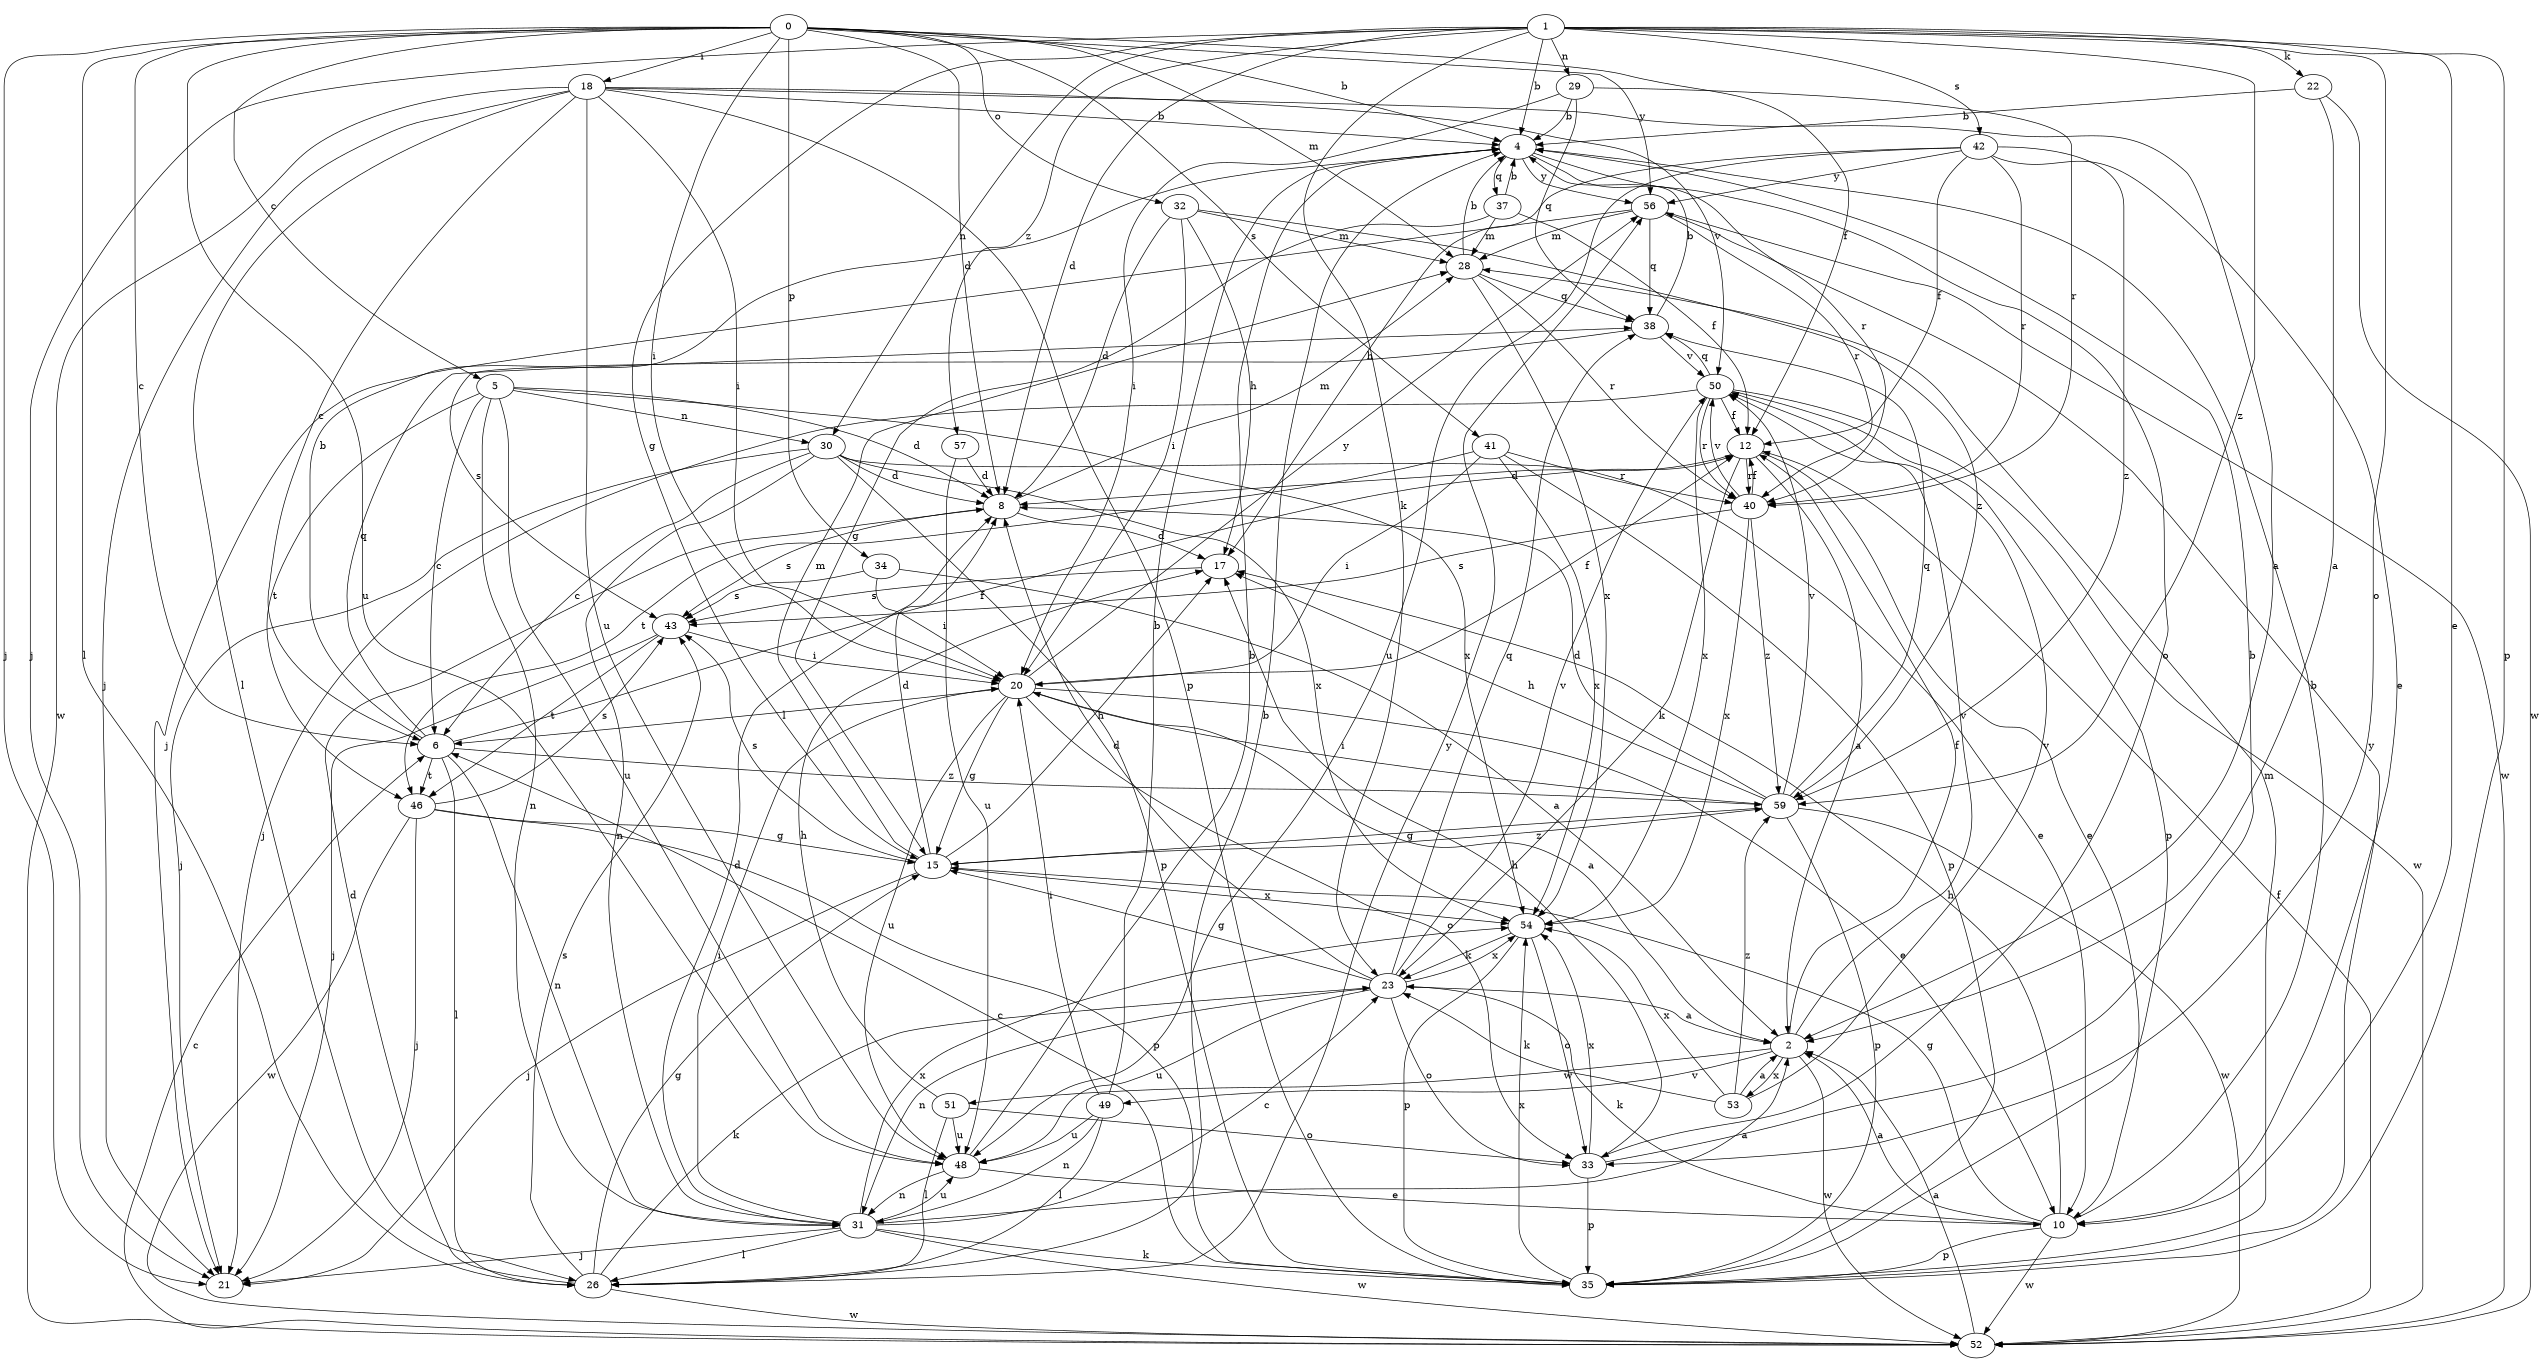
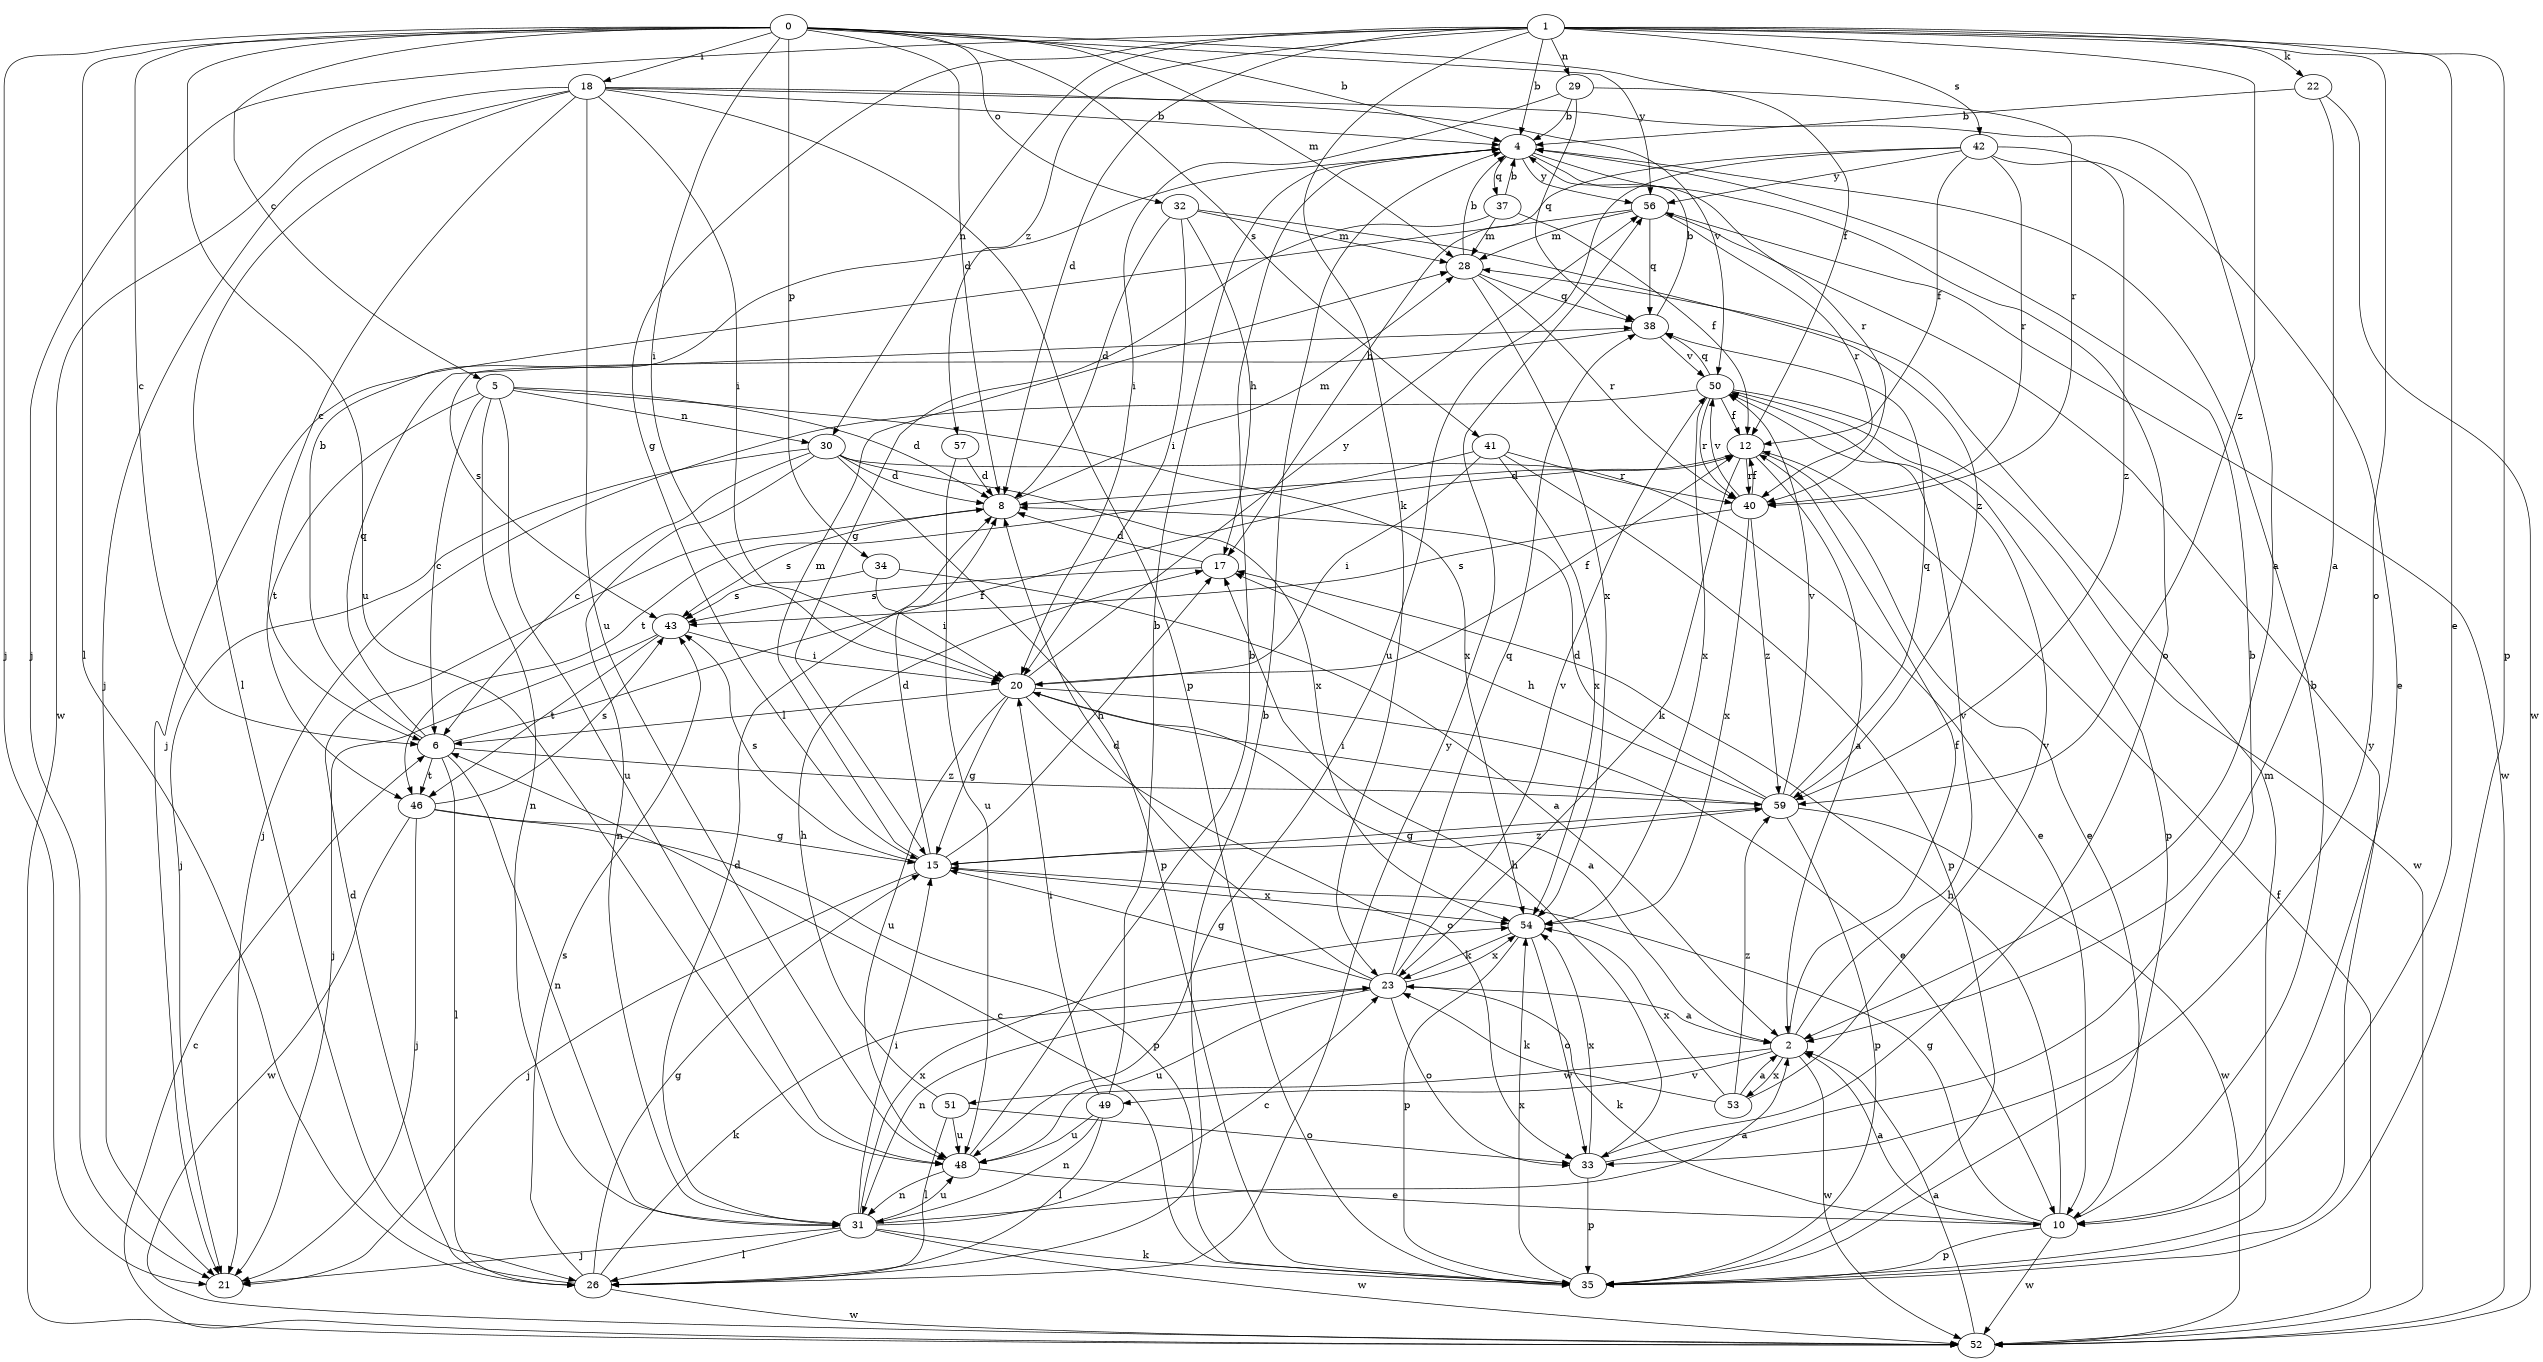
(1110, 528) -> (1109, 539)
(724, 932) -> (890, 1049)
